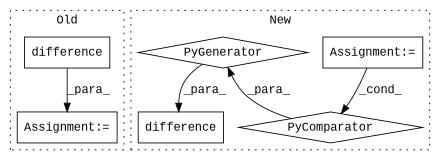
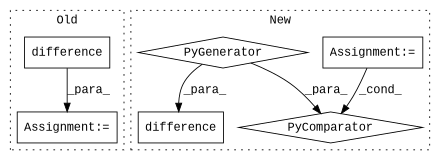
(256, 103) -> (286, 81)
